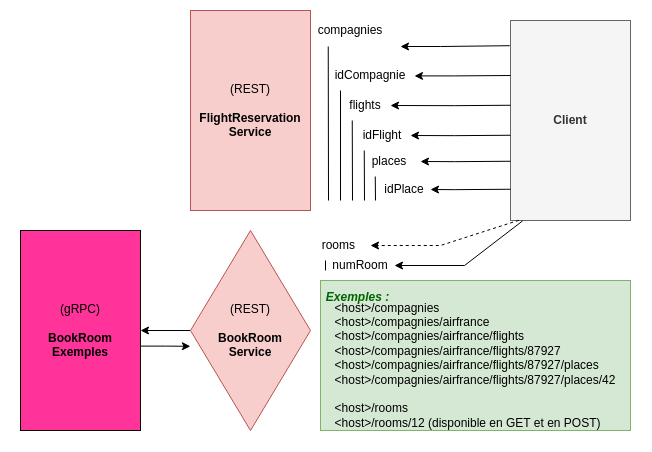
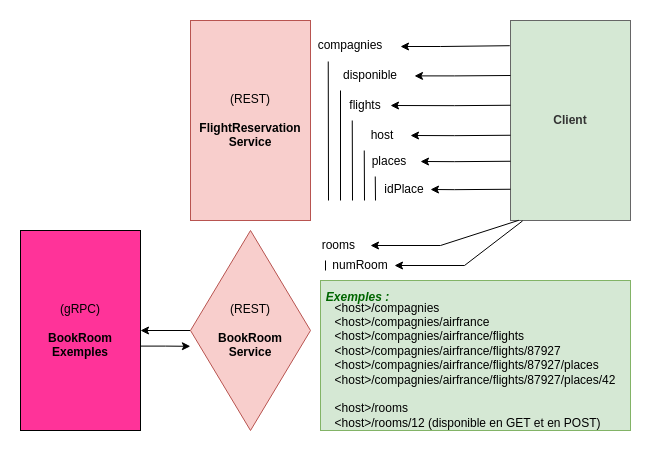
(351, 31) -> (351, 46)
(371, 76) -> (371, 76)
(251, 111) -> (251, 121)
(571, 121) -> (571, 121)
(383, 136) -> (383, 136)
(449, 243) -> (449, 243)
